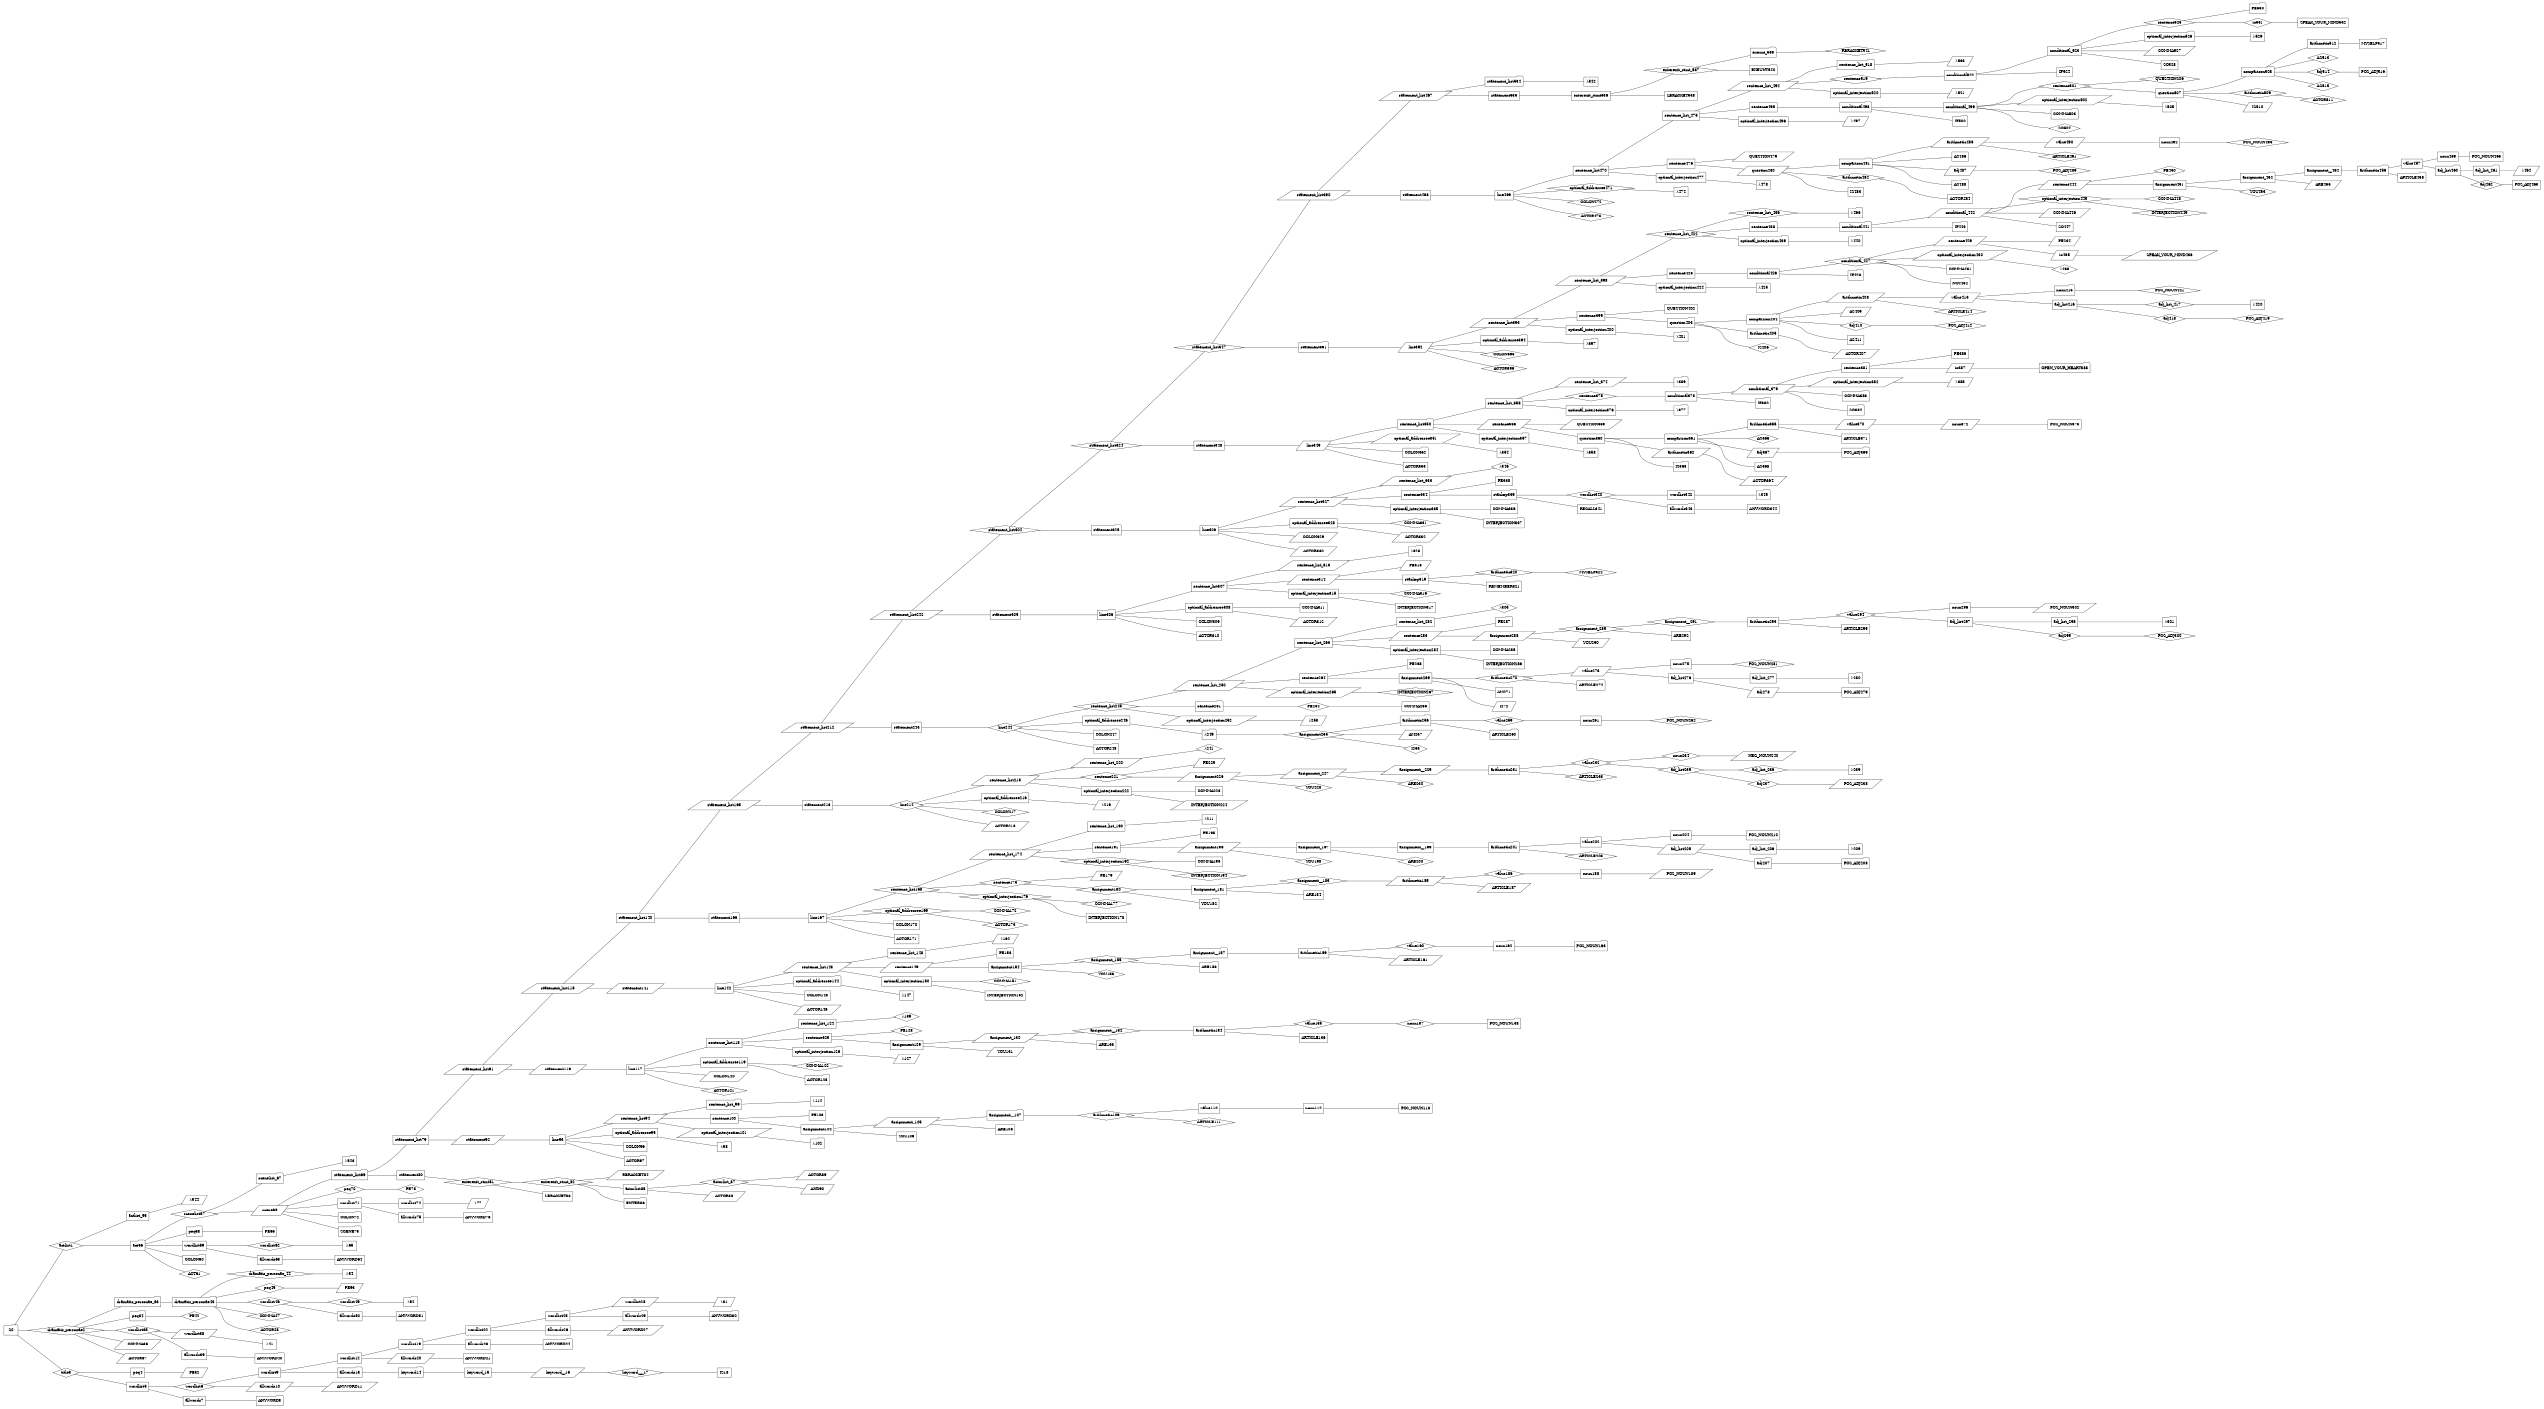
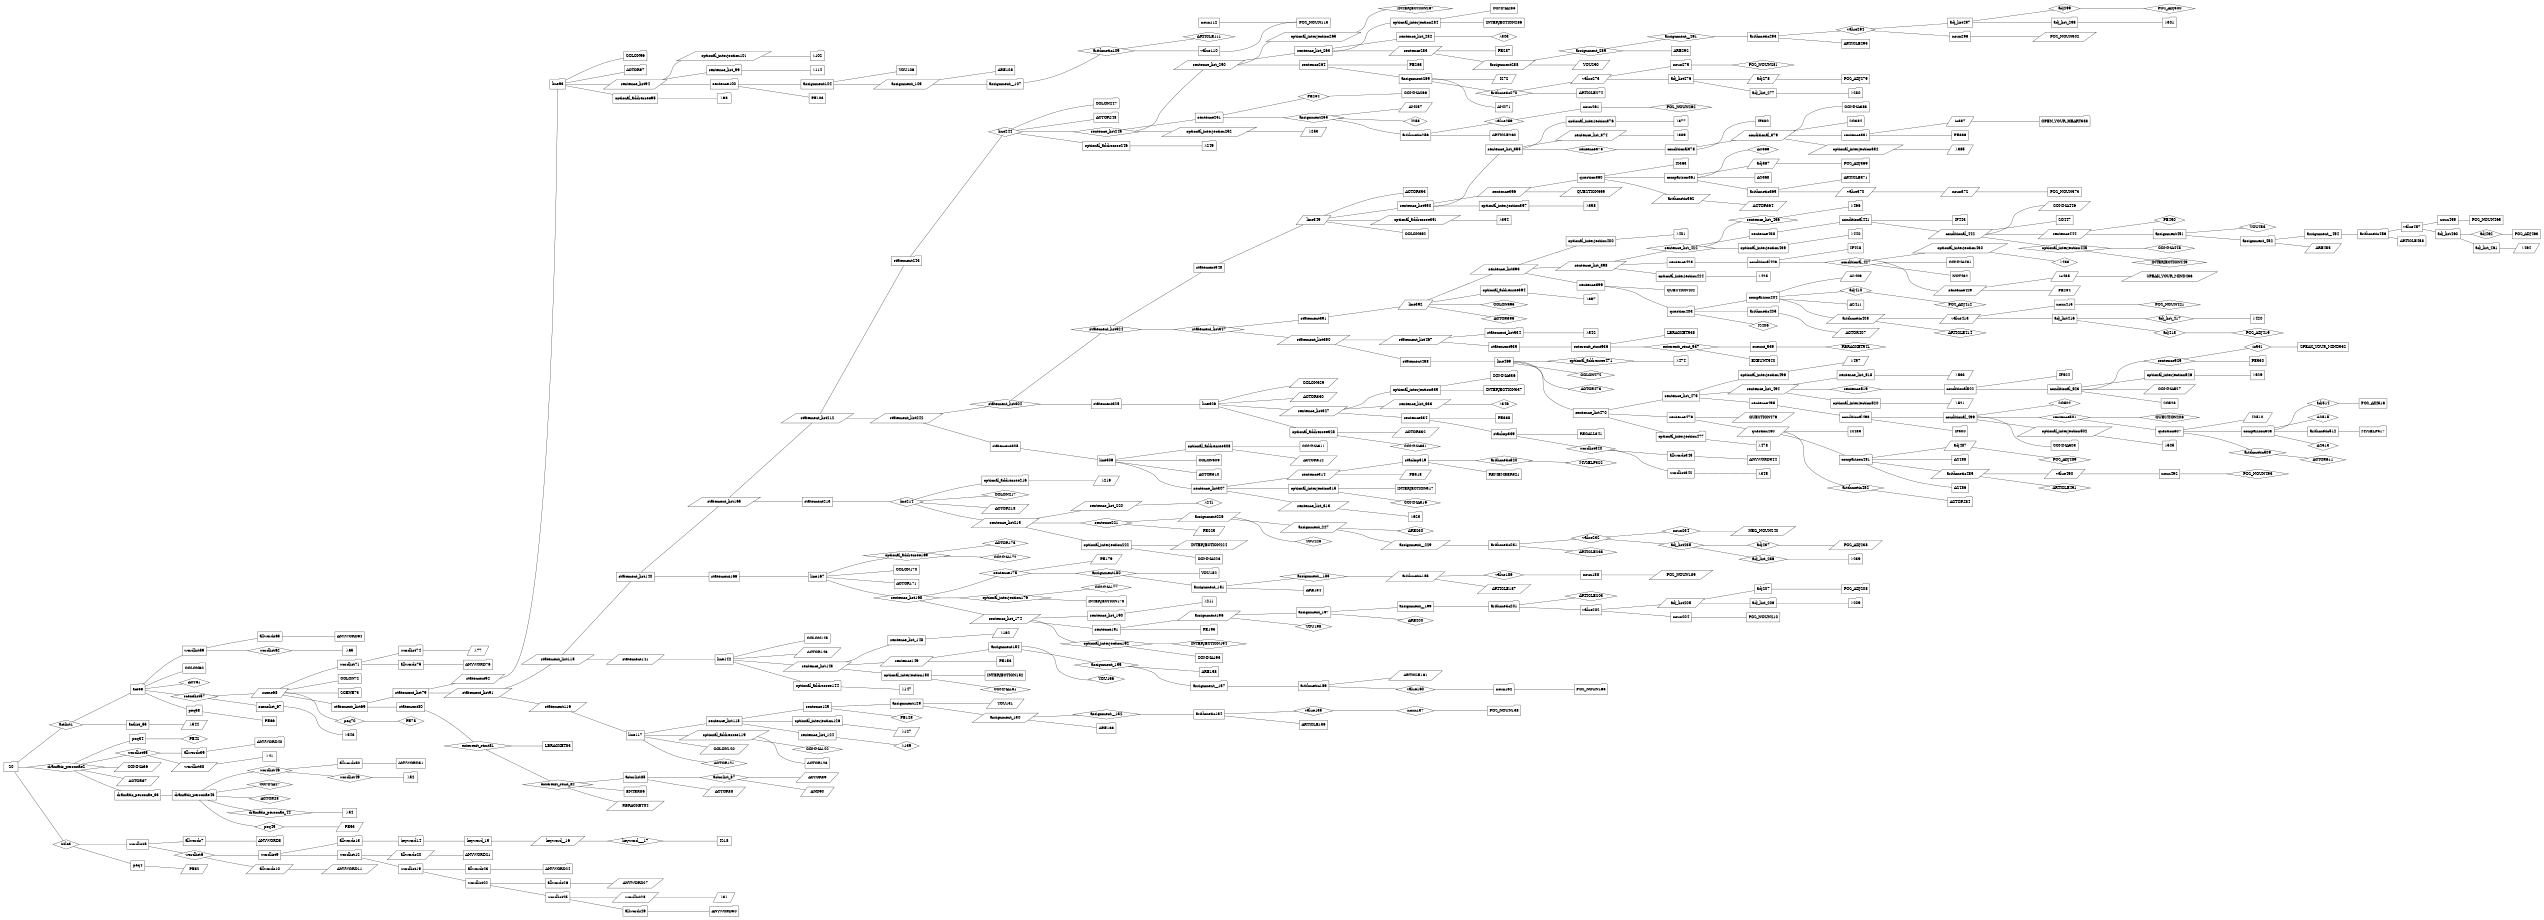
(1250, 735) -> (1253, 118)
(817, 1038) -> (817, 707)
(724, 1062) -> (724, 735)
(1262, 1108) -> (1260, 40)
